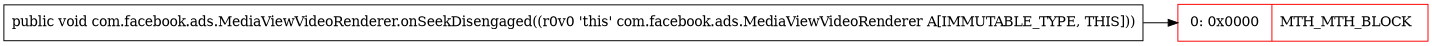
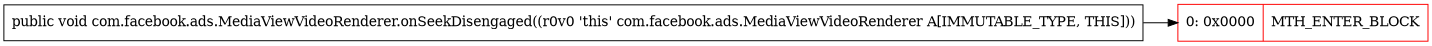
(1346, 22) -> (1346, 22)
